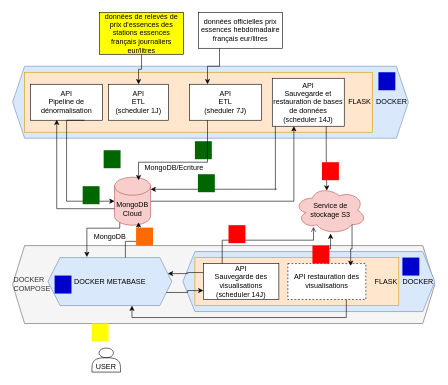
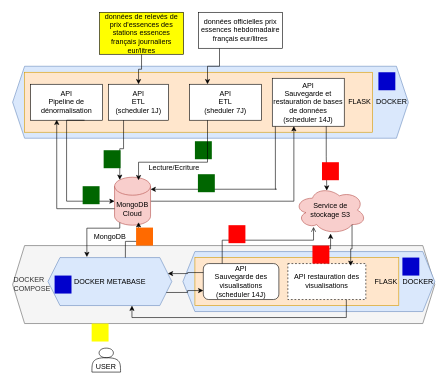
none -> (123, 136)
(174, 168) -> (174, 168)
(241, 282) -> (241, 282)
